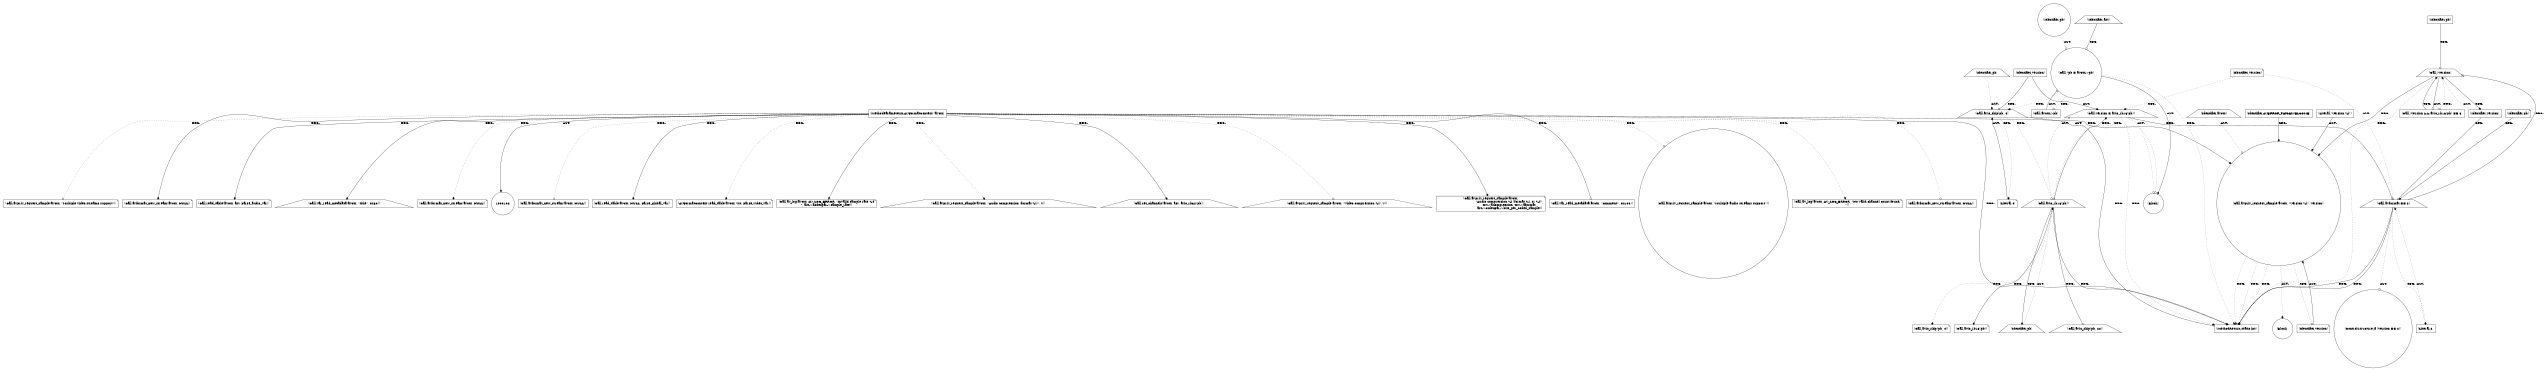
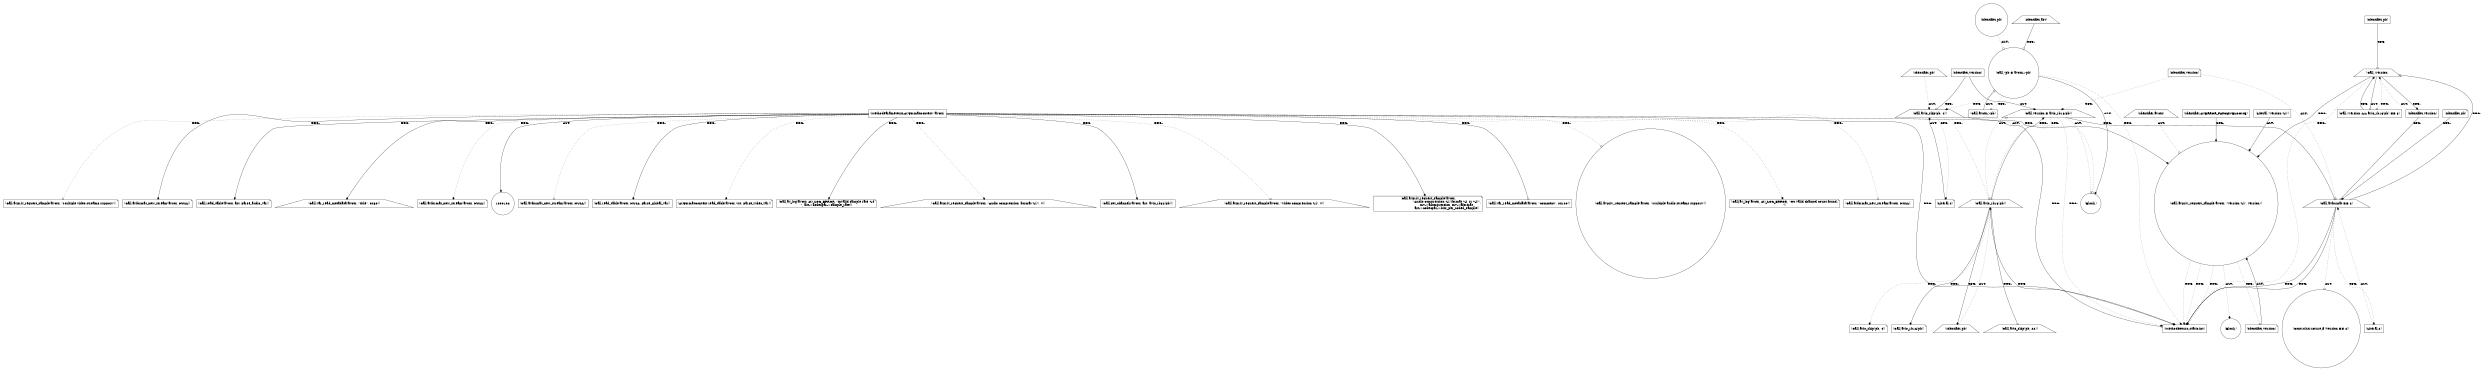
(1169, 204) -> (1138, 204)
